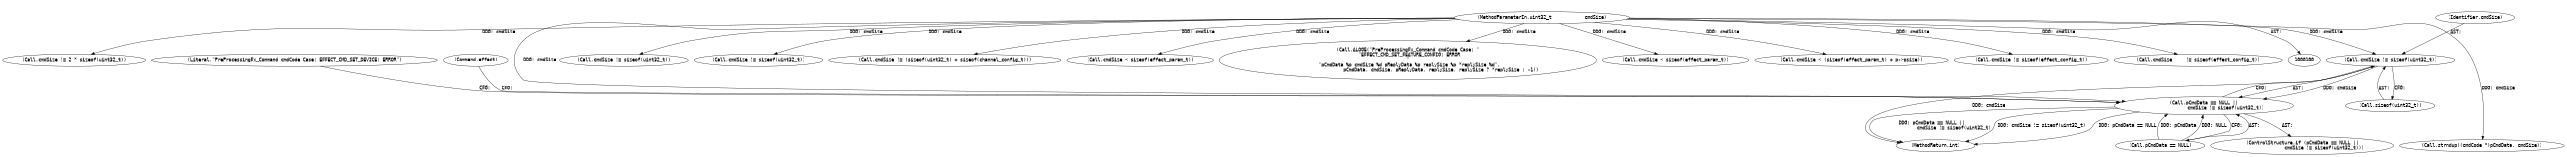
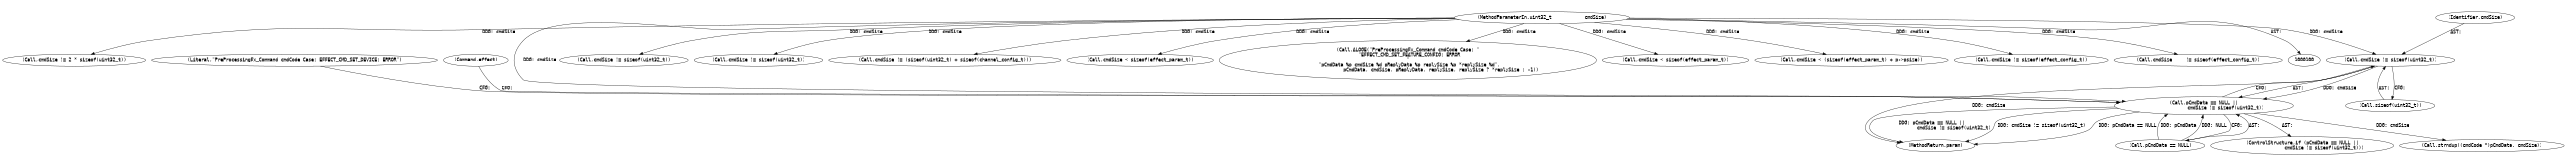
(2284, 27) -> (2348, 126)
(1936, 146) -> (1936, 146)
